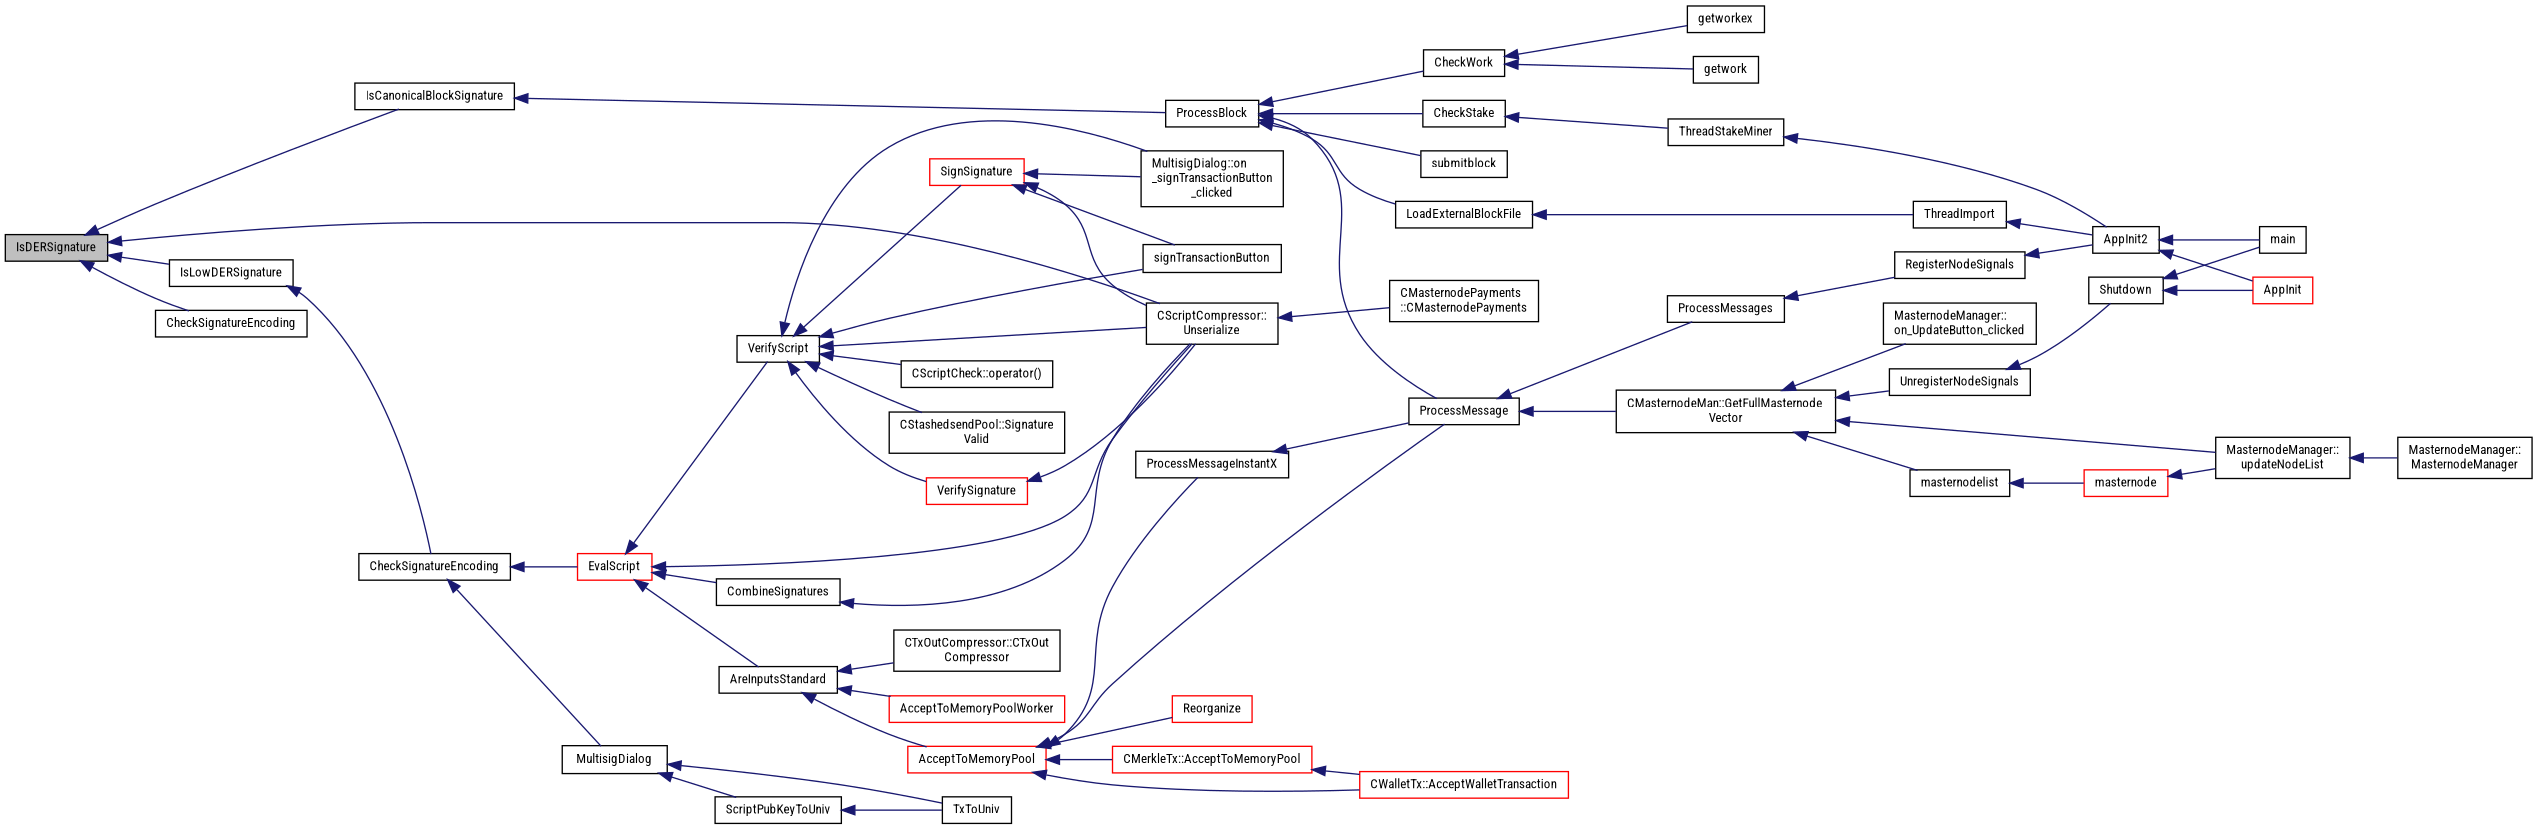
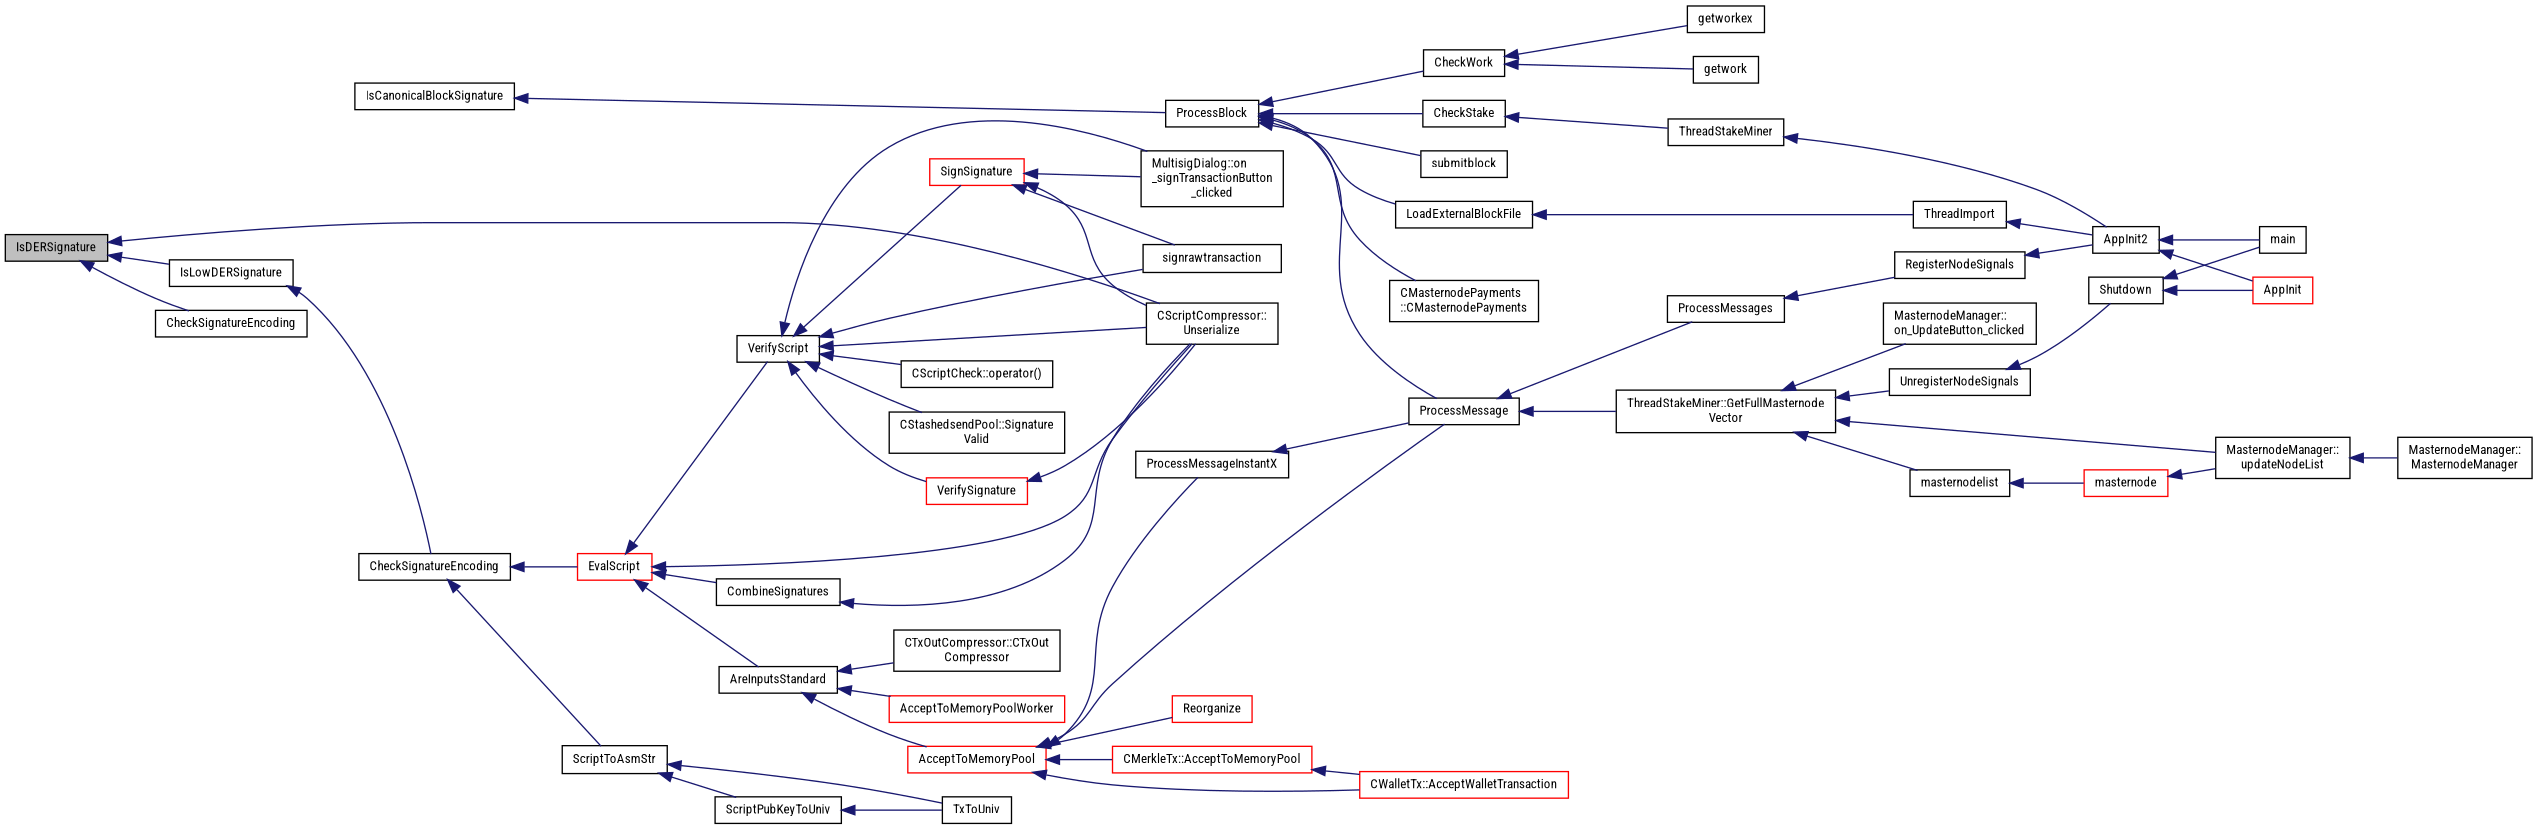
(247, 167) -> none
(1212, 259) -> (1212, 259)
(1338, 312) -> (1350, 227)
(1726, 411) -> (1726, 411)
(615, 760) -> (615, 760)
